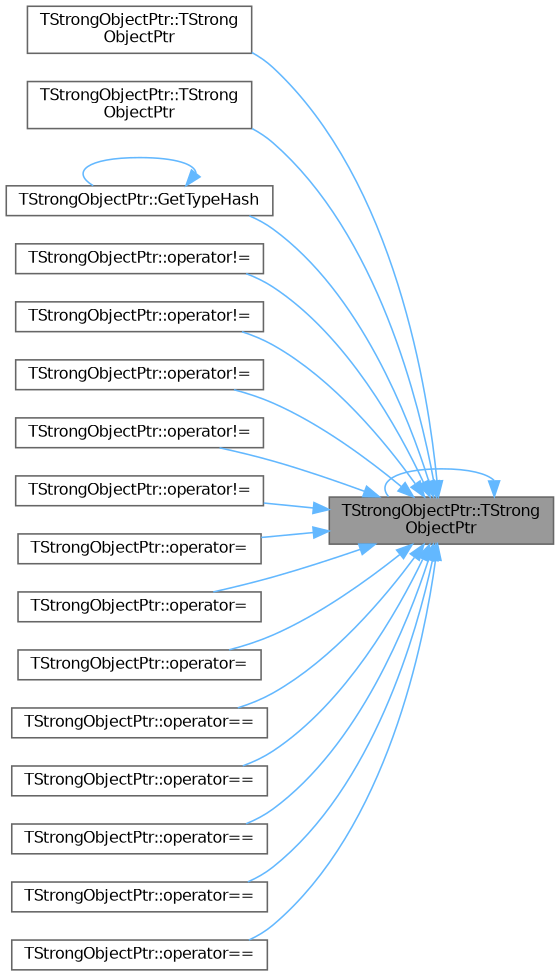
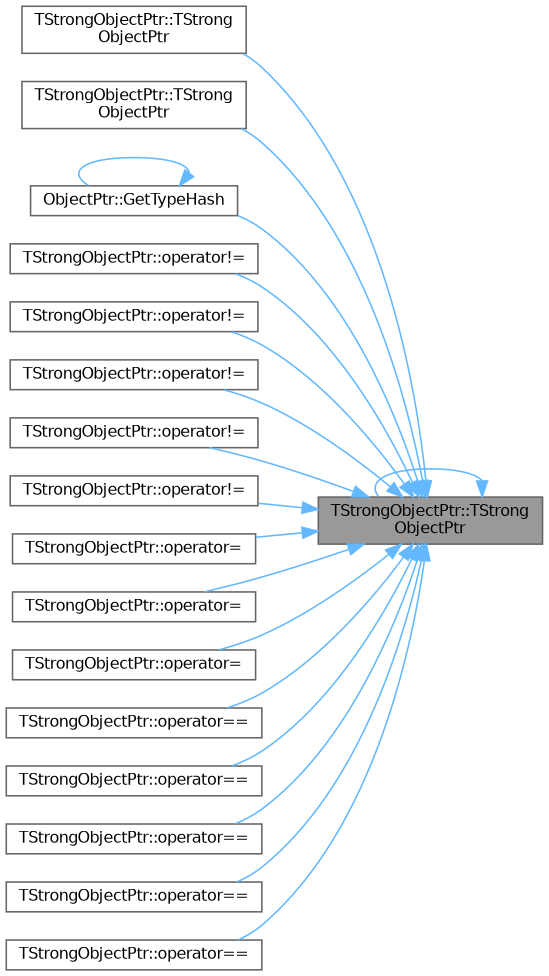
(140, 201) -> (134, 201)
